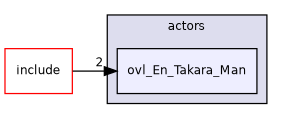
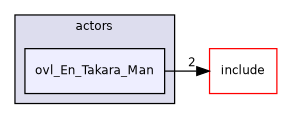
(88, 71) -> (182, 71)
